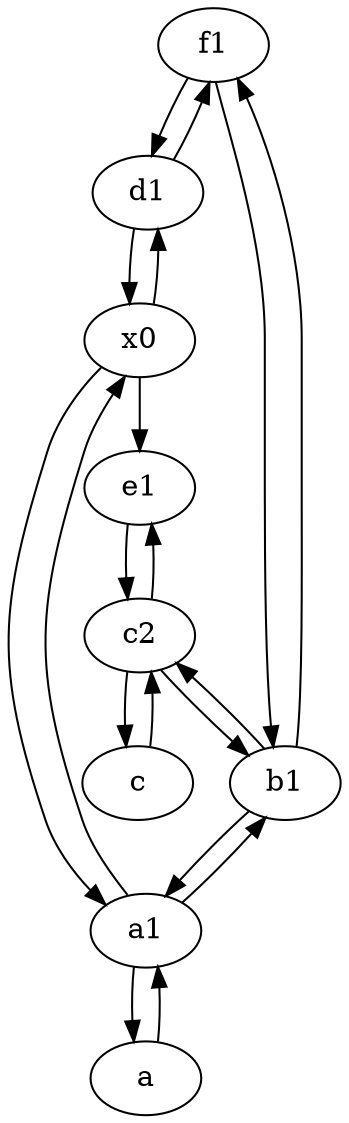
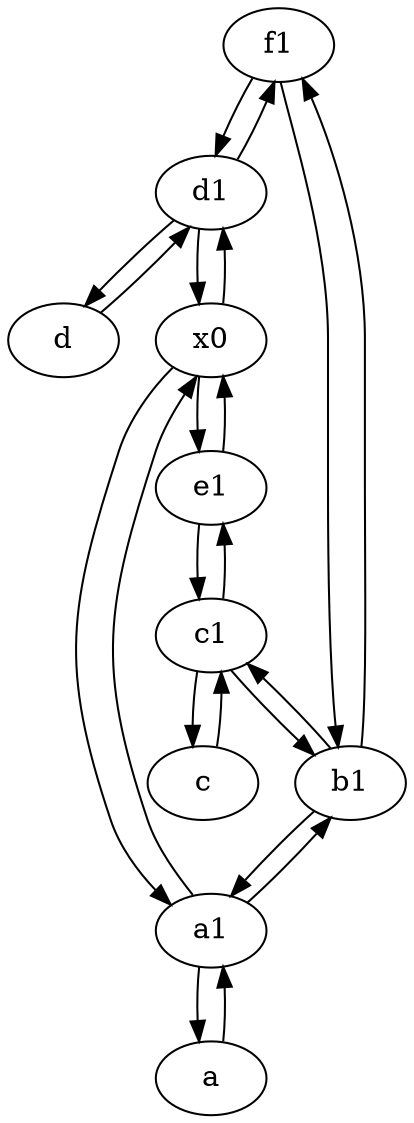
none -> (64, 340)
none -> (225, 424)
(140, 636) -> (211, 636)
